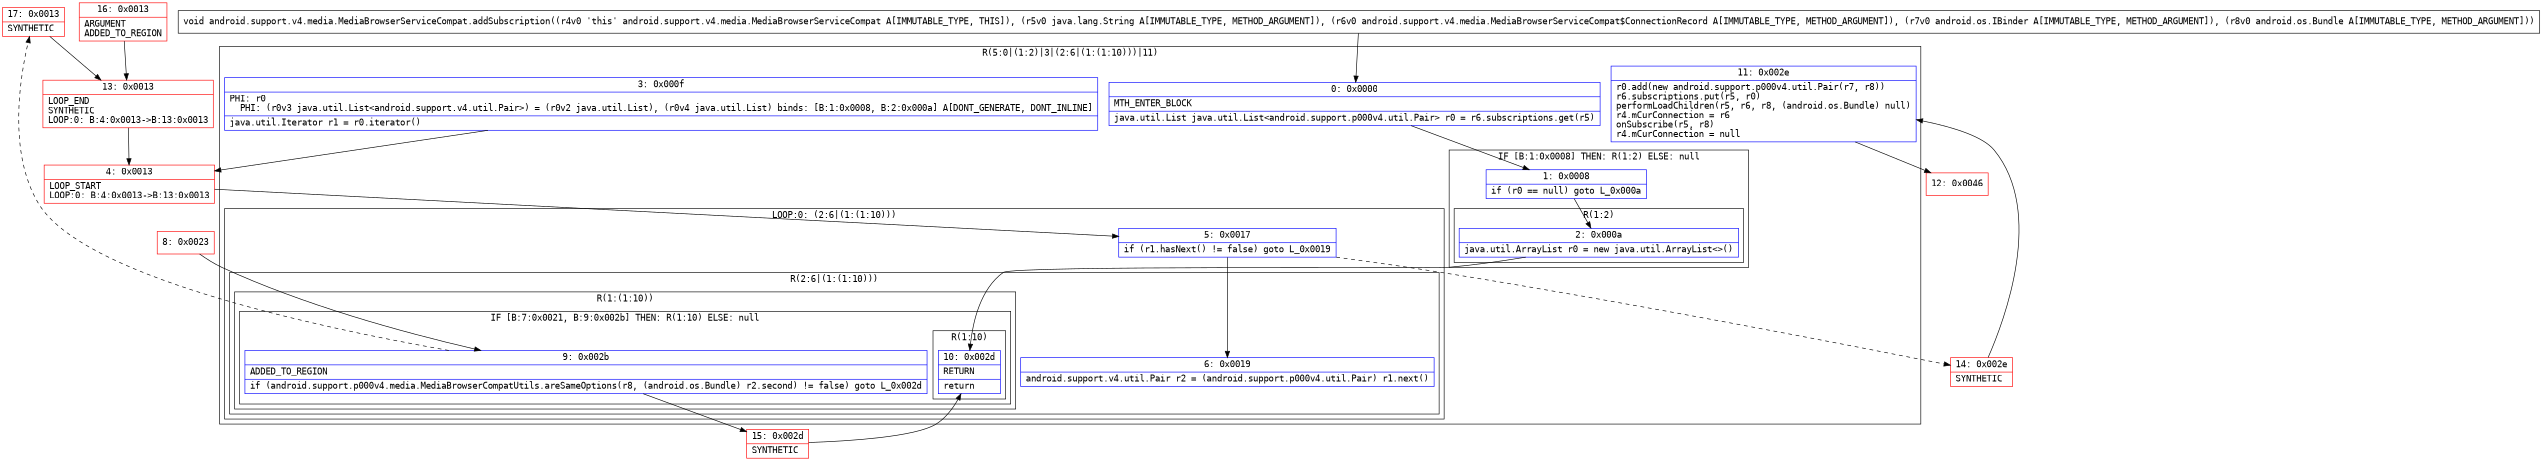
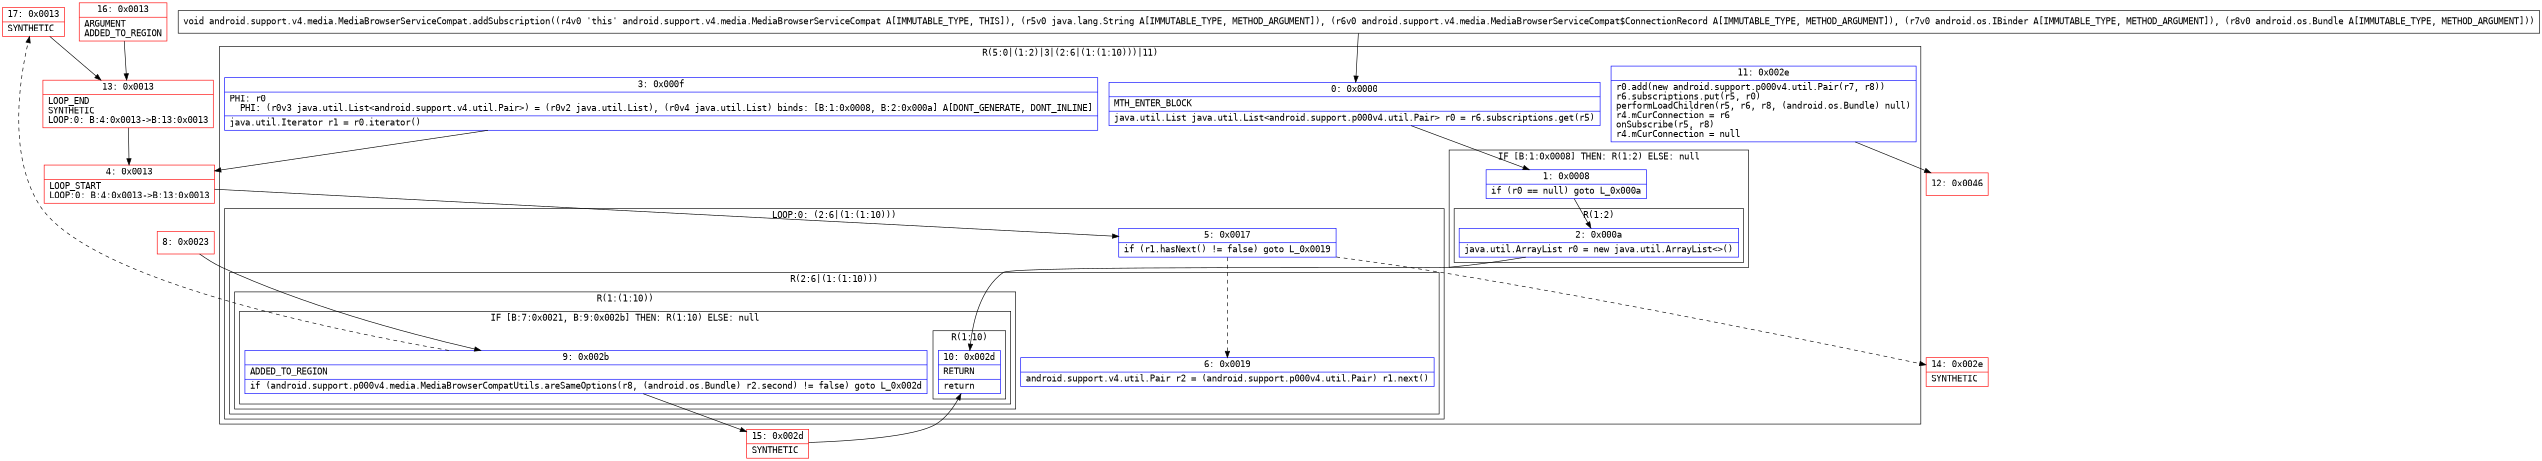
(2018, 214) -> none
(1227, 304) -> (1227, 304)
